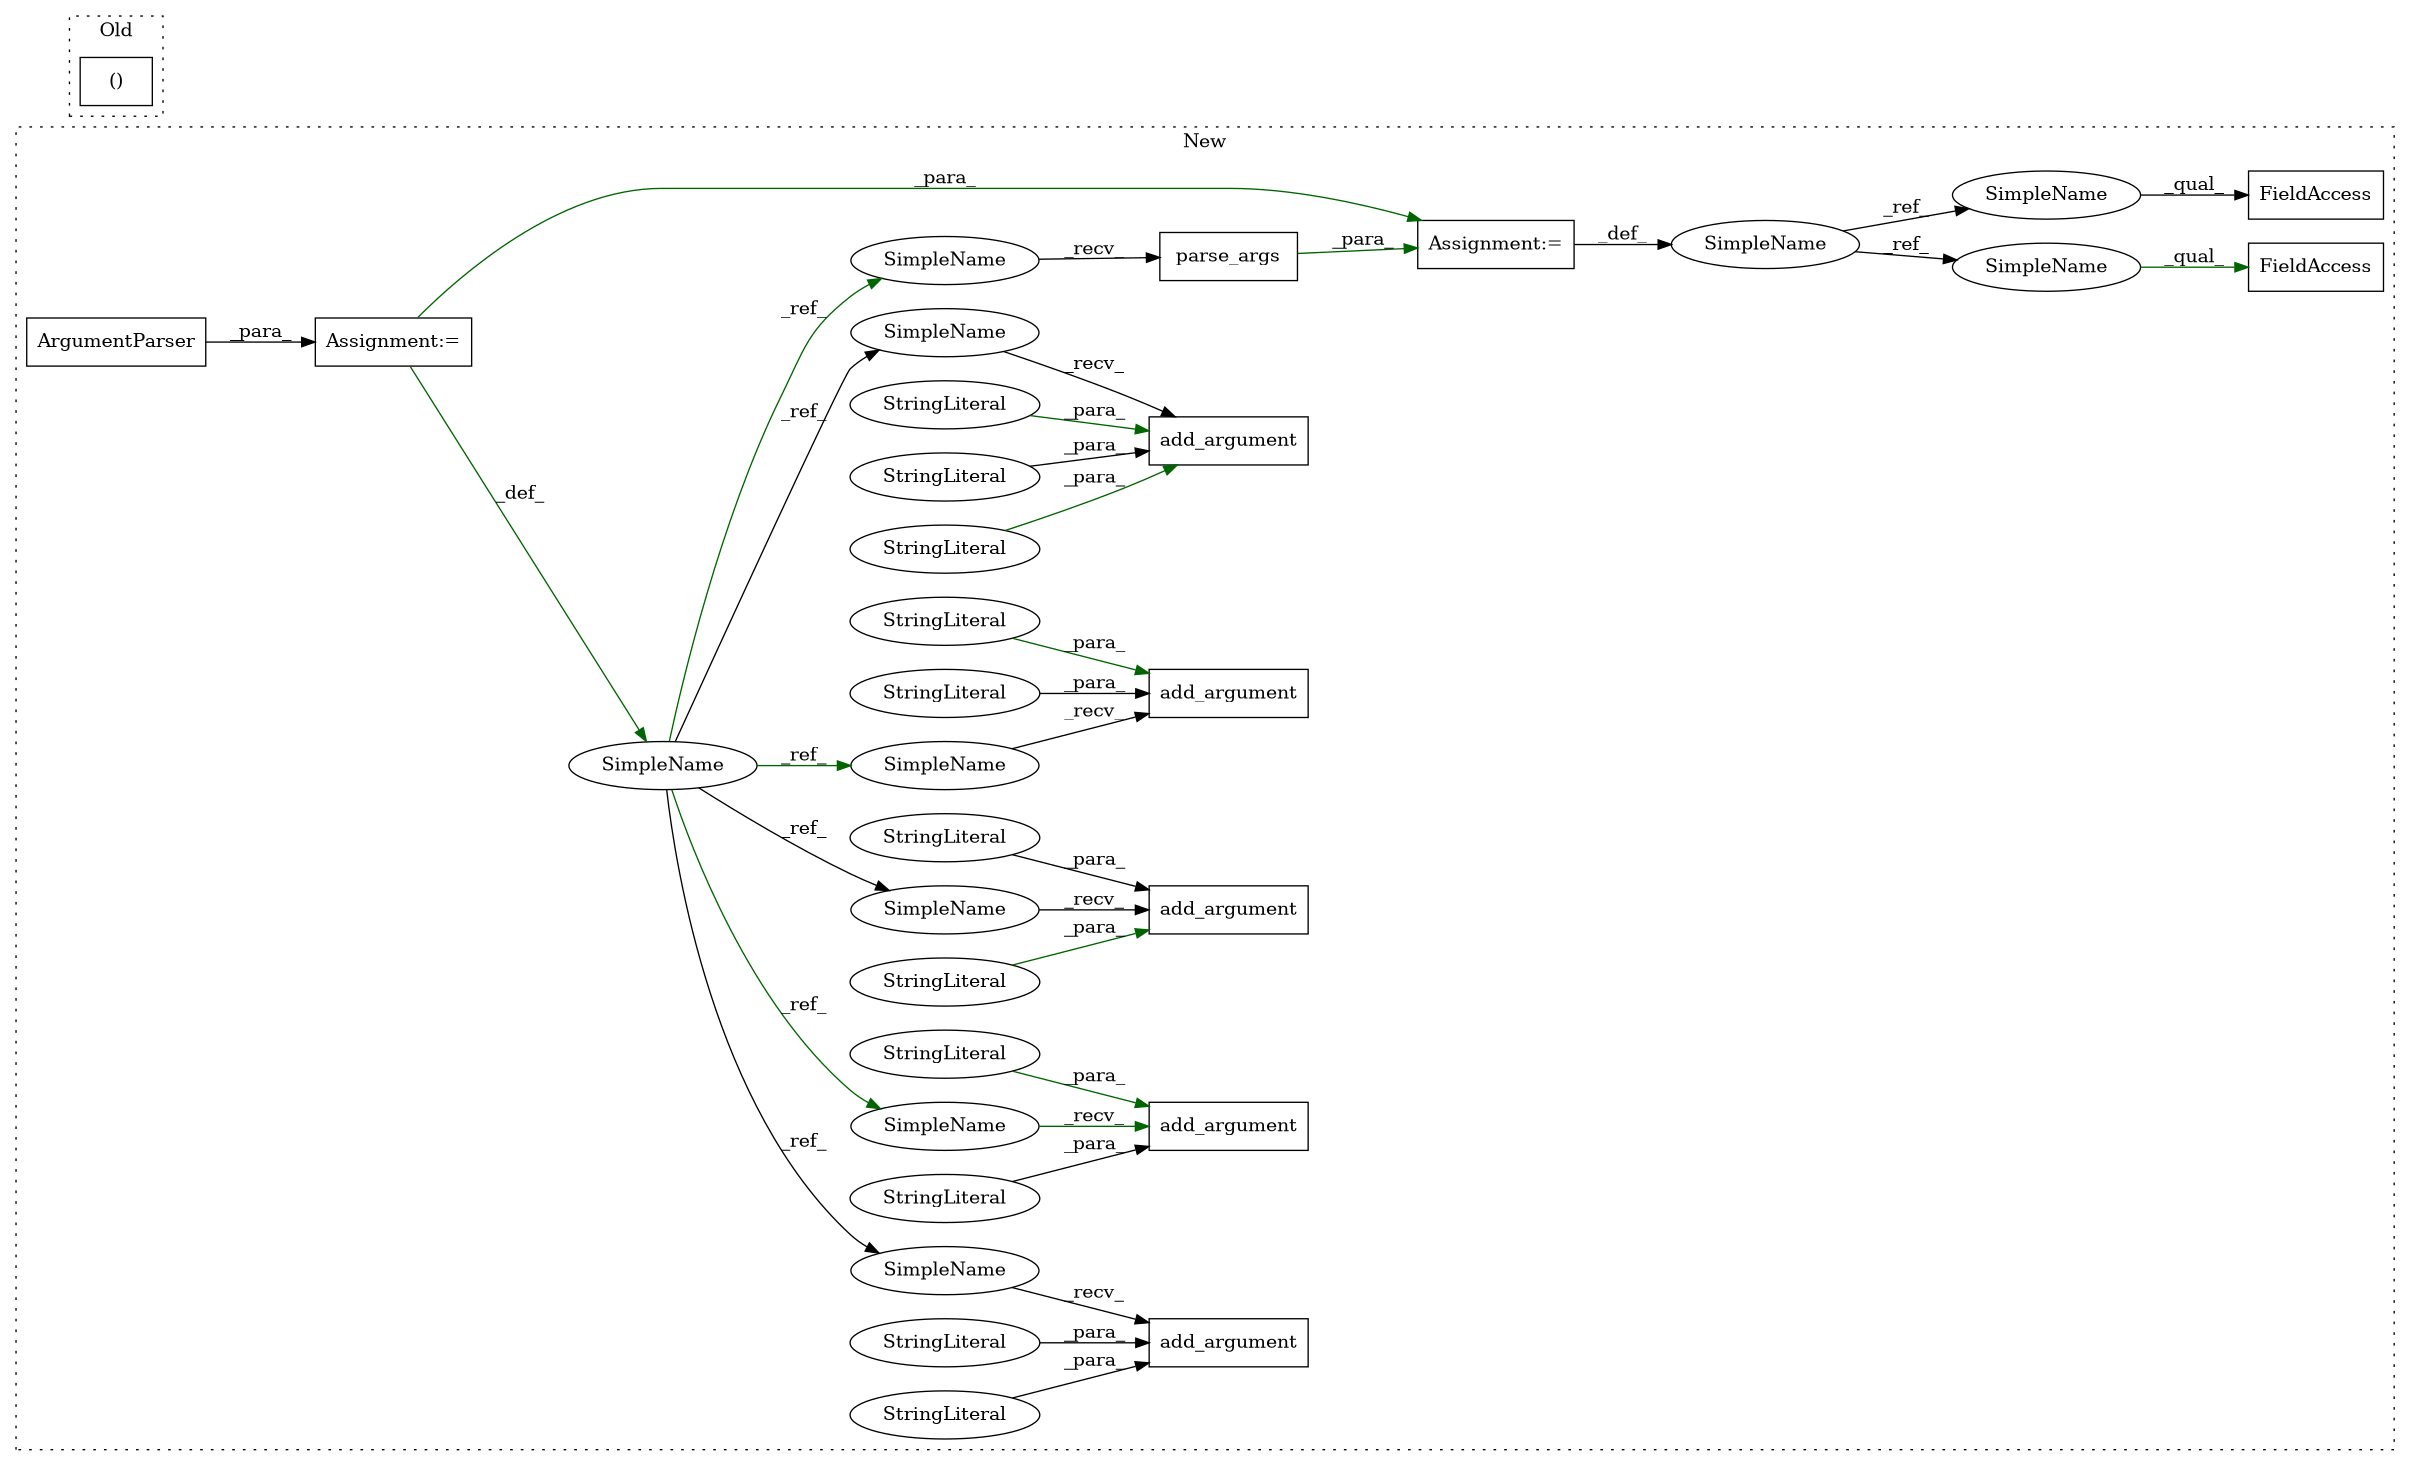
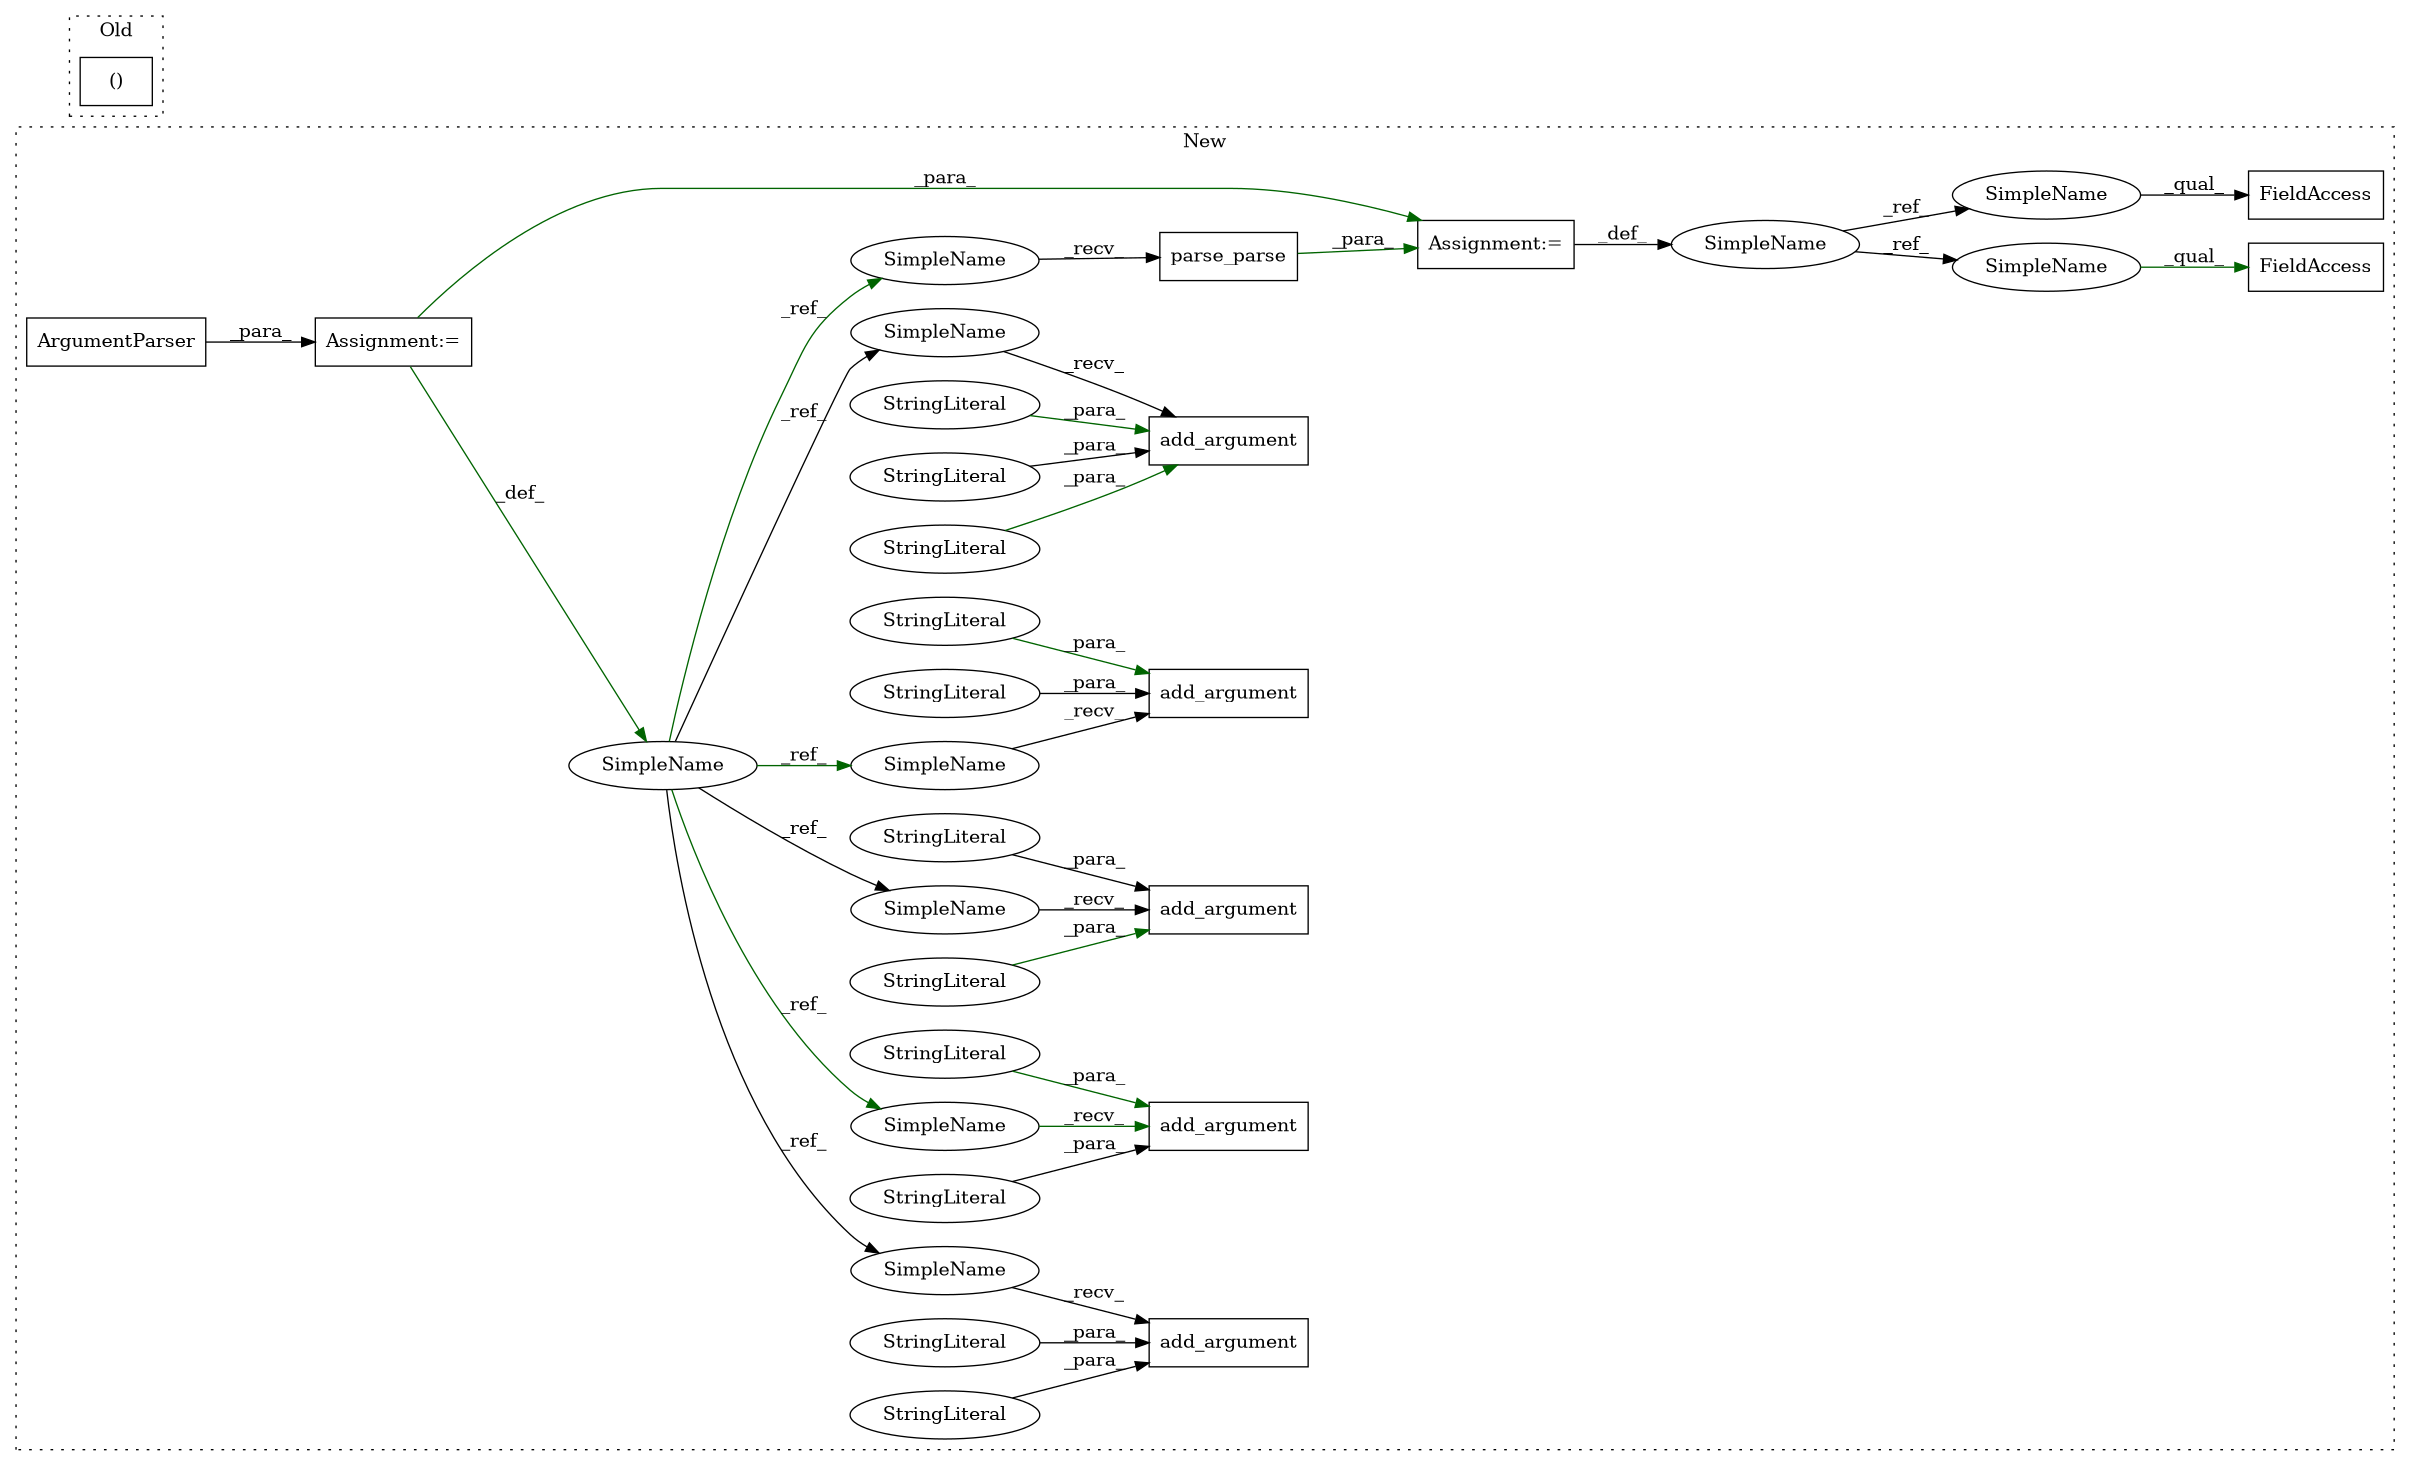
(1229, 257) -> (1229, 257)
